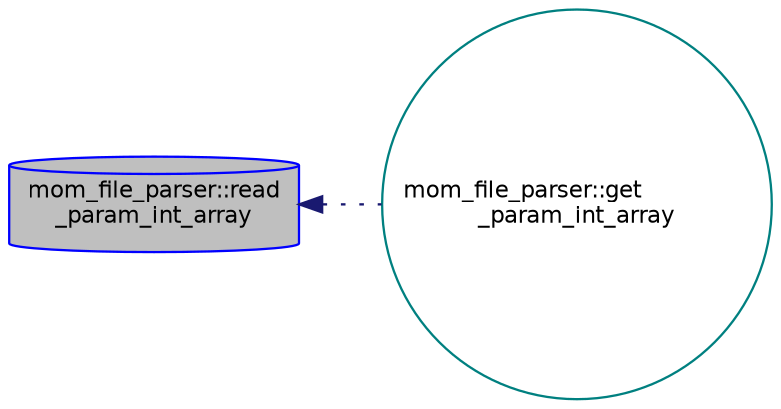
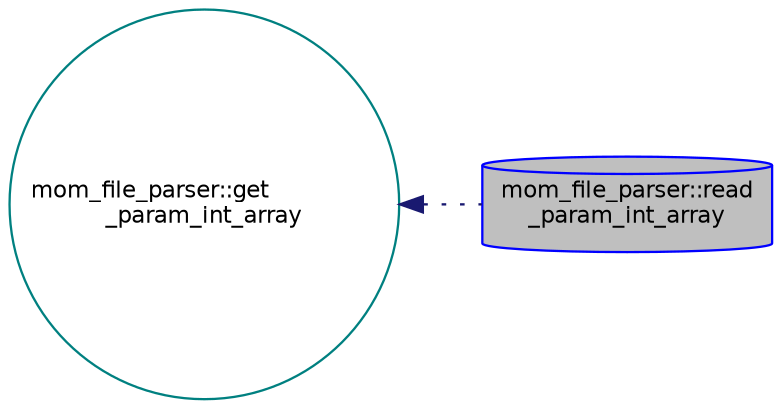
(352, 204) -> (453, 204)
